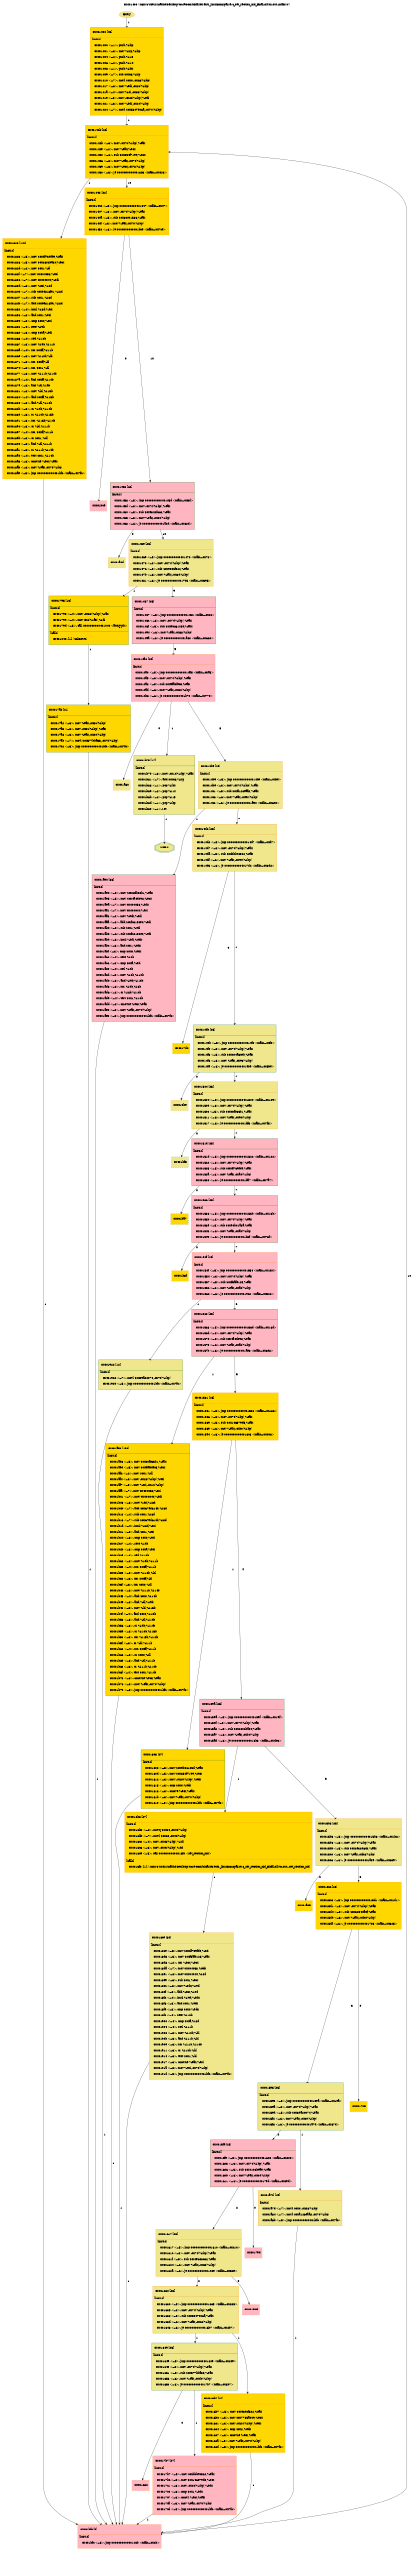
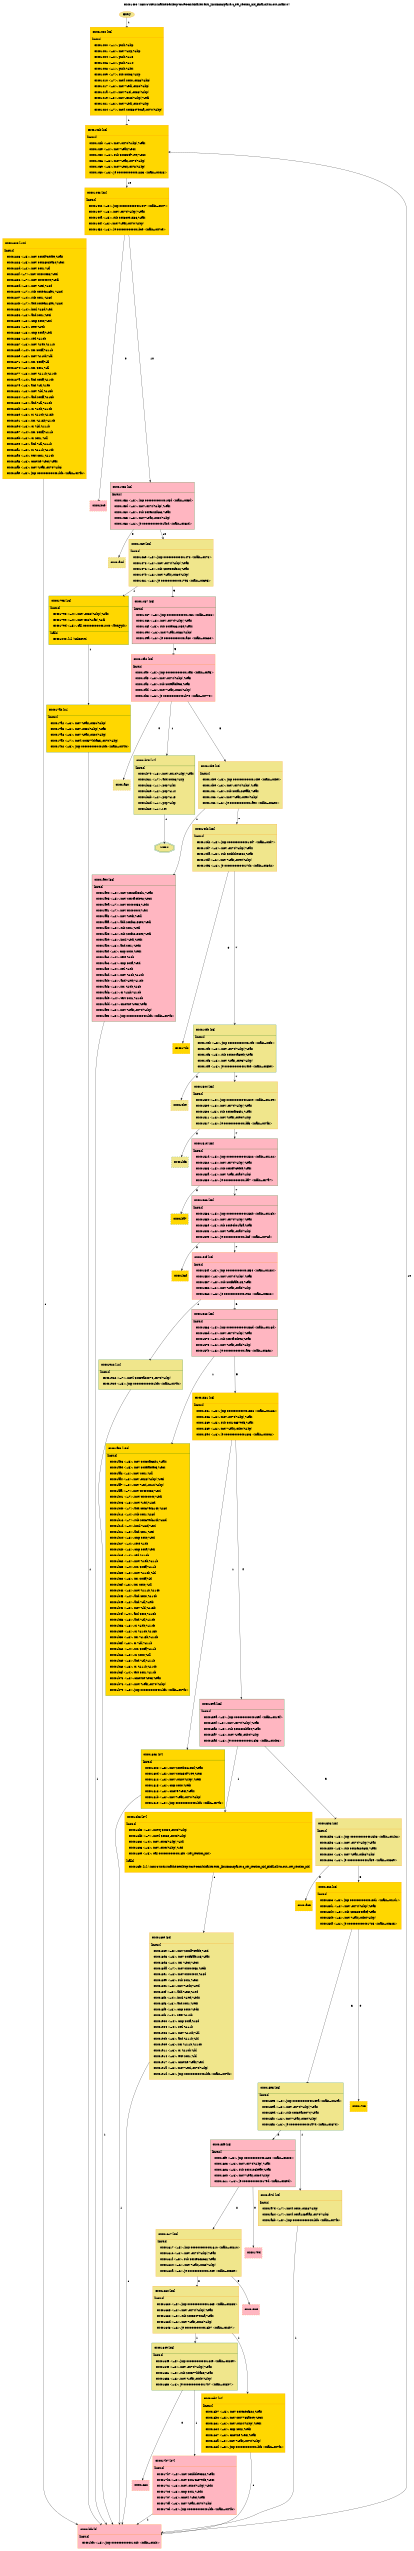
(73, 206) -> none
(112, 2109) -> none
